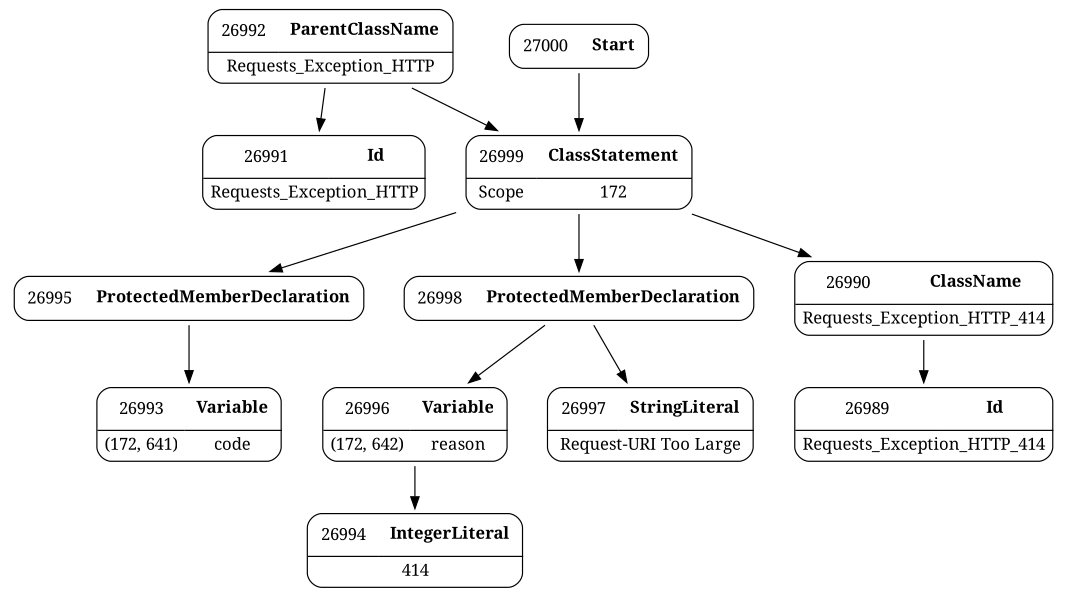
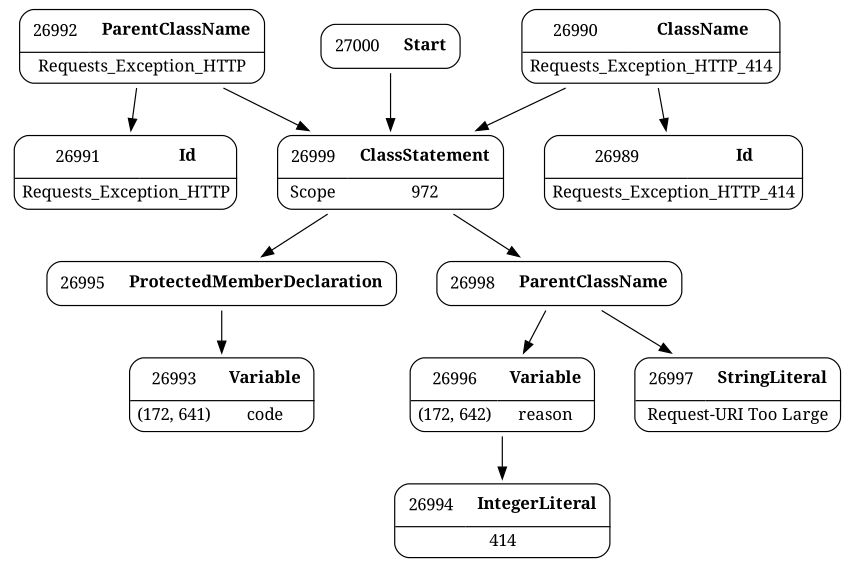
(613, 193) -> (425, 193)
(746, 233) -> (526, 107)
(613, 297) -> (594, 282)
